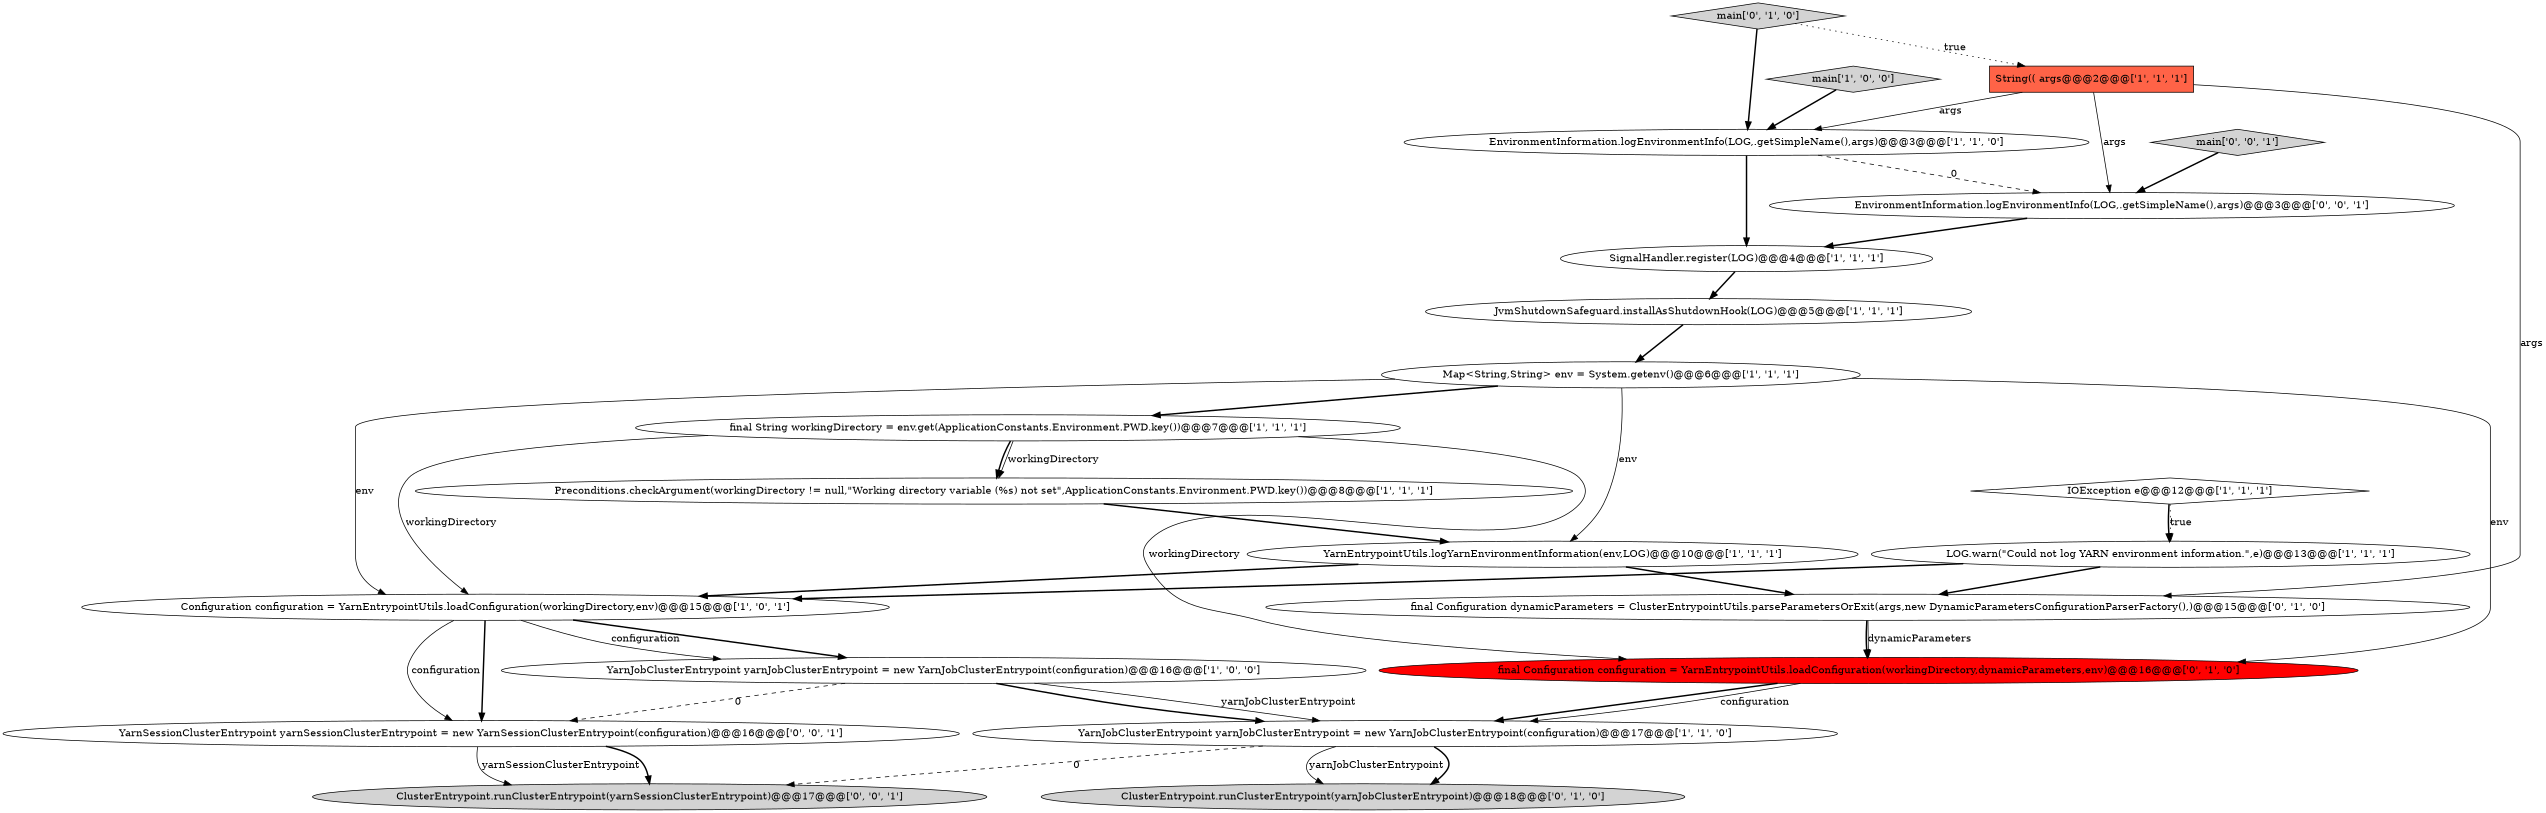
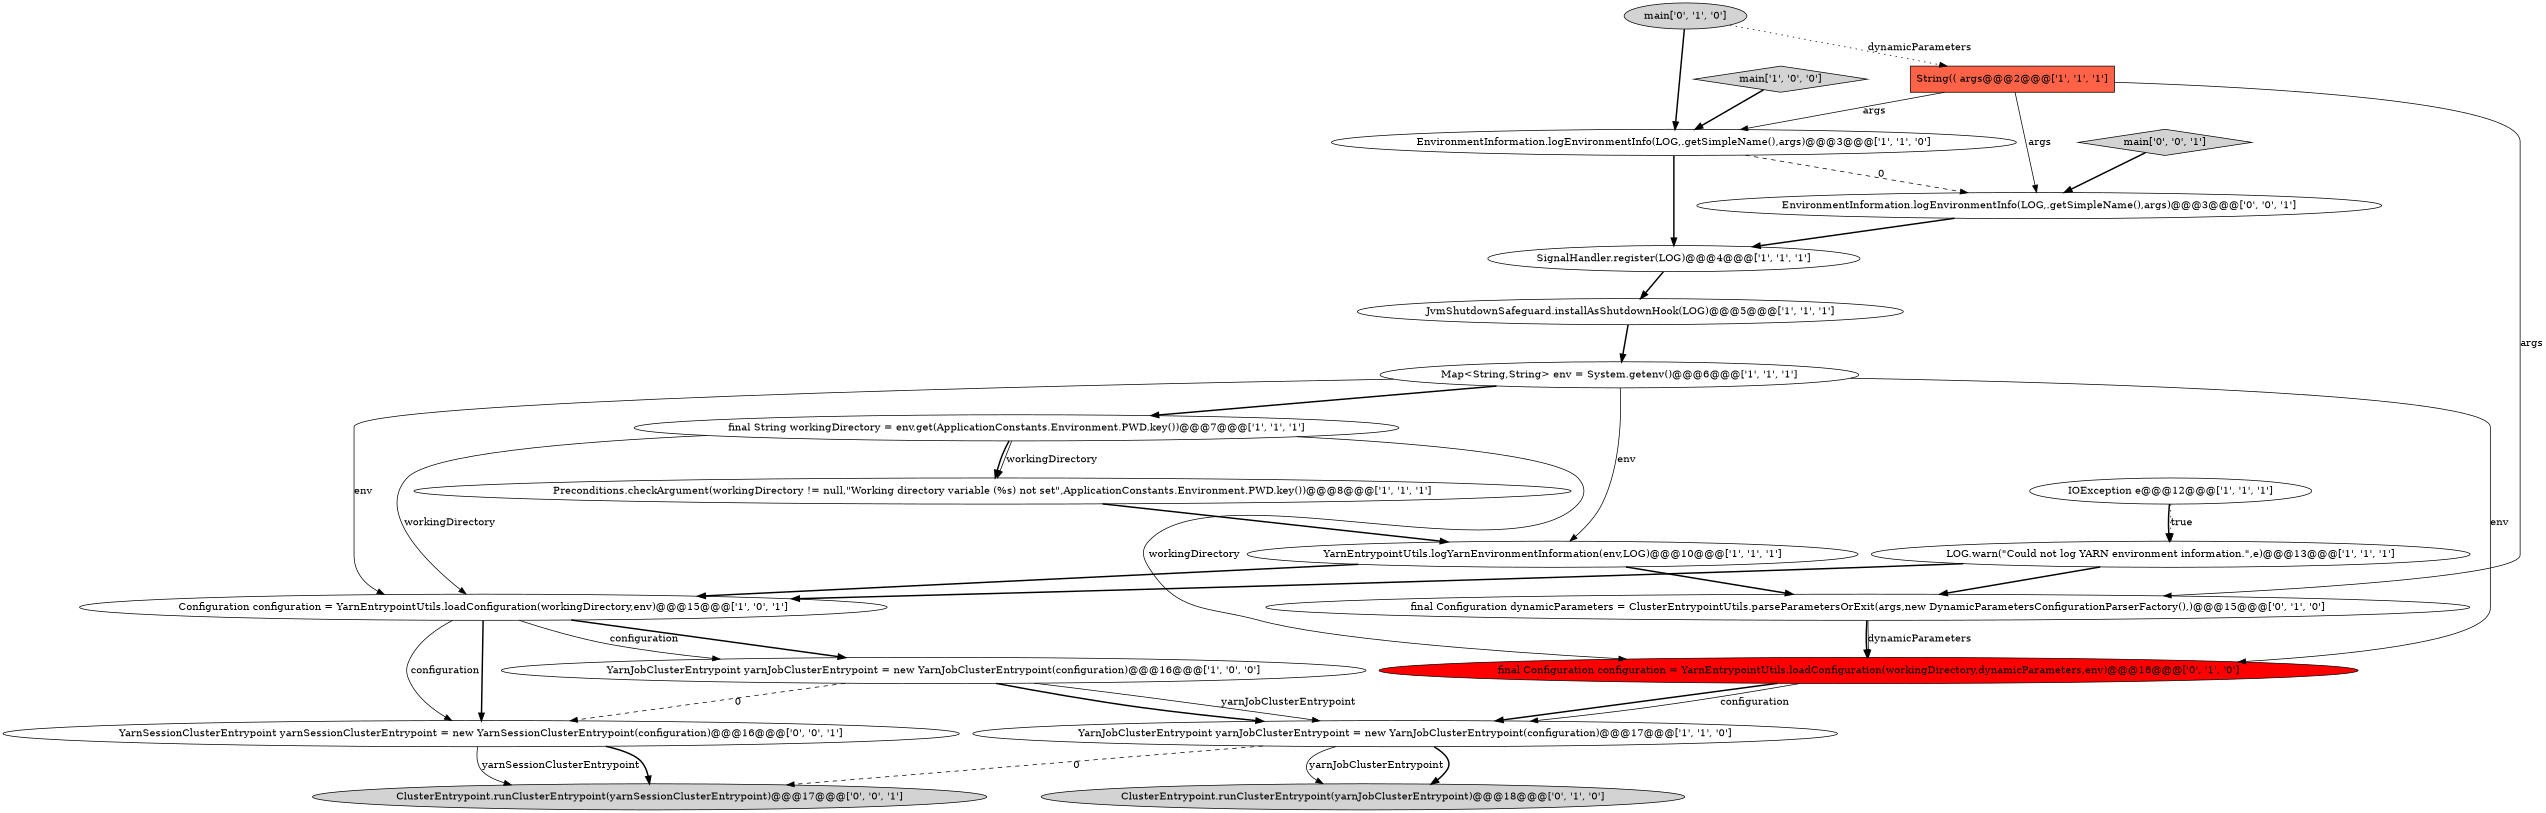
(1758, 16) -> (1686, 16)
(1955, 48) -> (1920, 48)
(2170, 491) -> (2171, 491)
